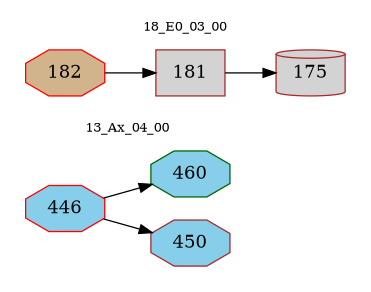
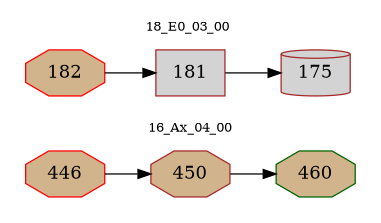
(128, 129) -> (190, 129)
(190, 174) -> (316, 174)
(122, 193) -> (247, 174)
(65, 209) -> (65, 174)
(190, 243) -> (190, 174)
